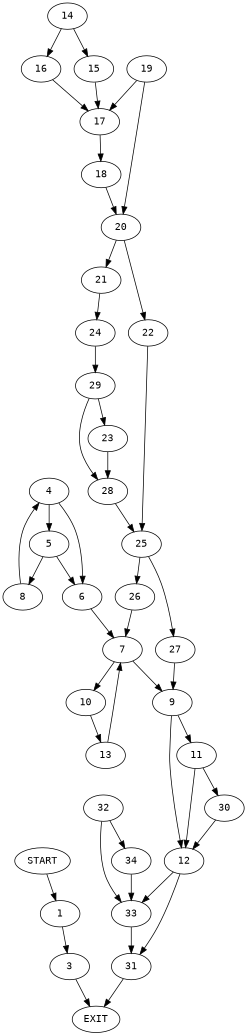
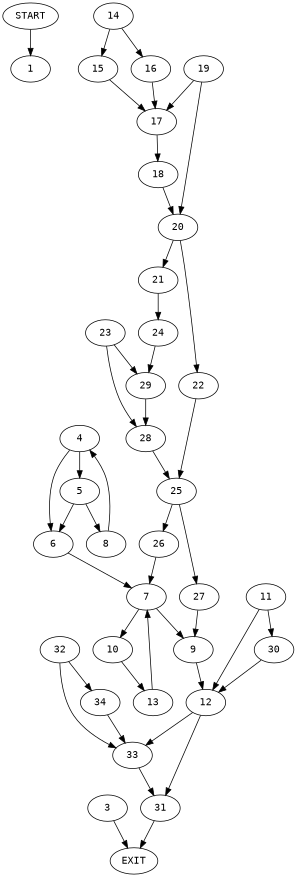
(101, 408) -> (123, 356)
(183, 726) -> none
(64, 936) -> none
